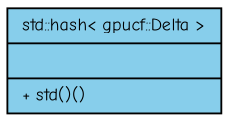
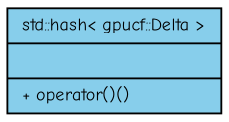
(54, 95) -> (77, 95)
